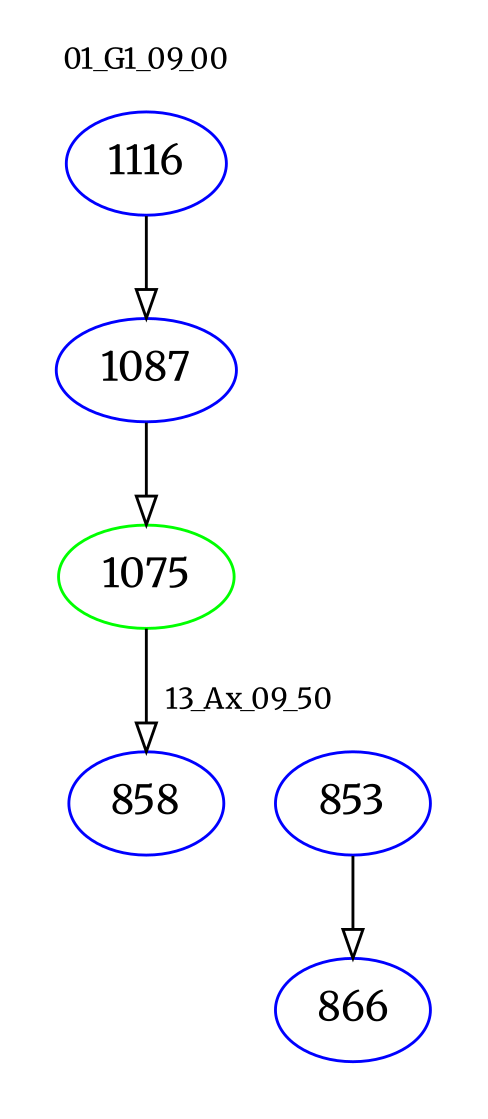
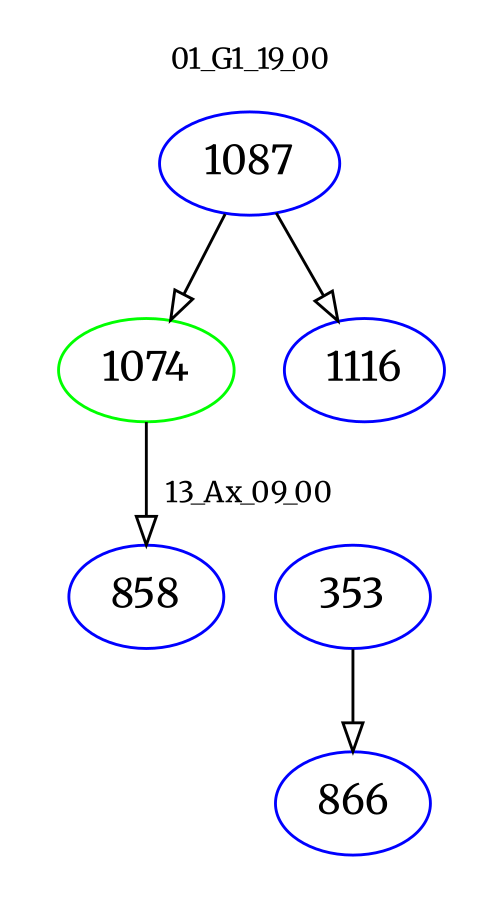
(146, 62) -> (251, 62)
(146, 253) -> (300, 254)
(146, 577) -> (146, 370)
(250, 702) -> (250, 495)
(353, 803) -> (353, 597)
